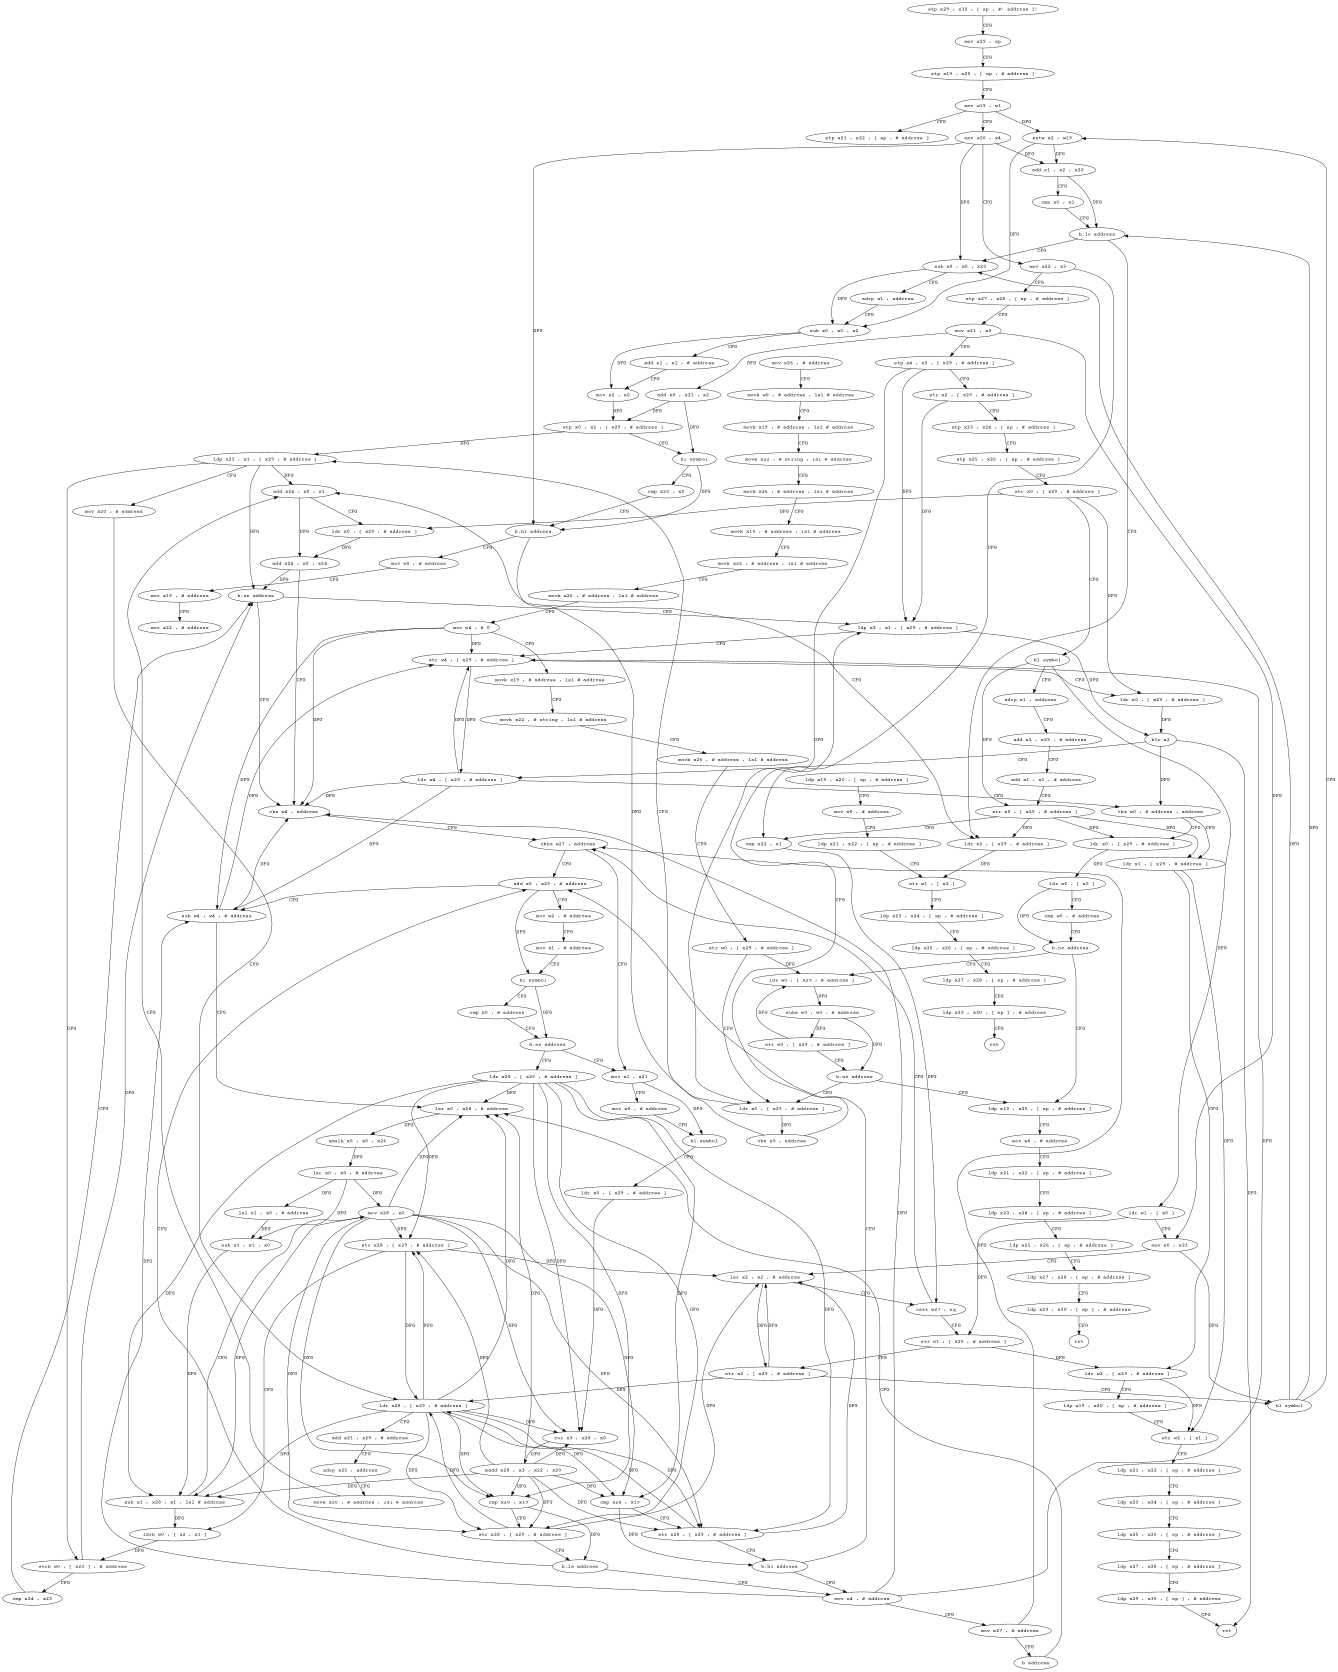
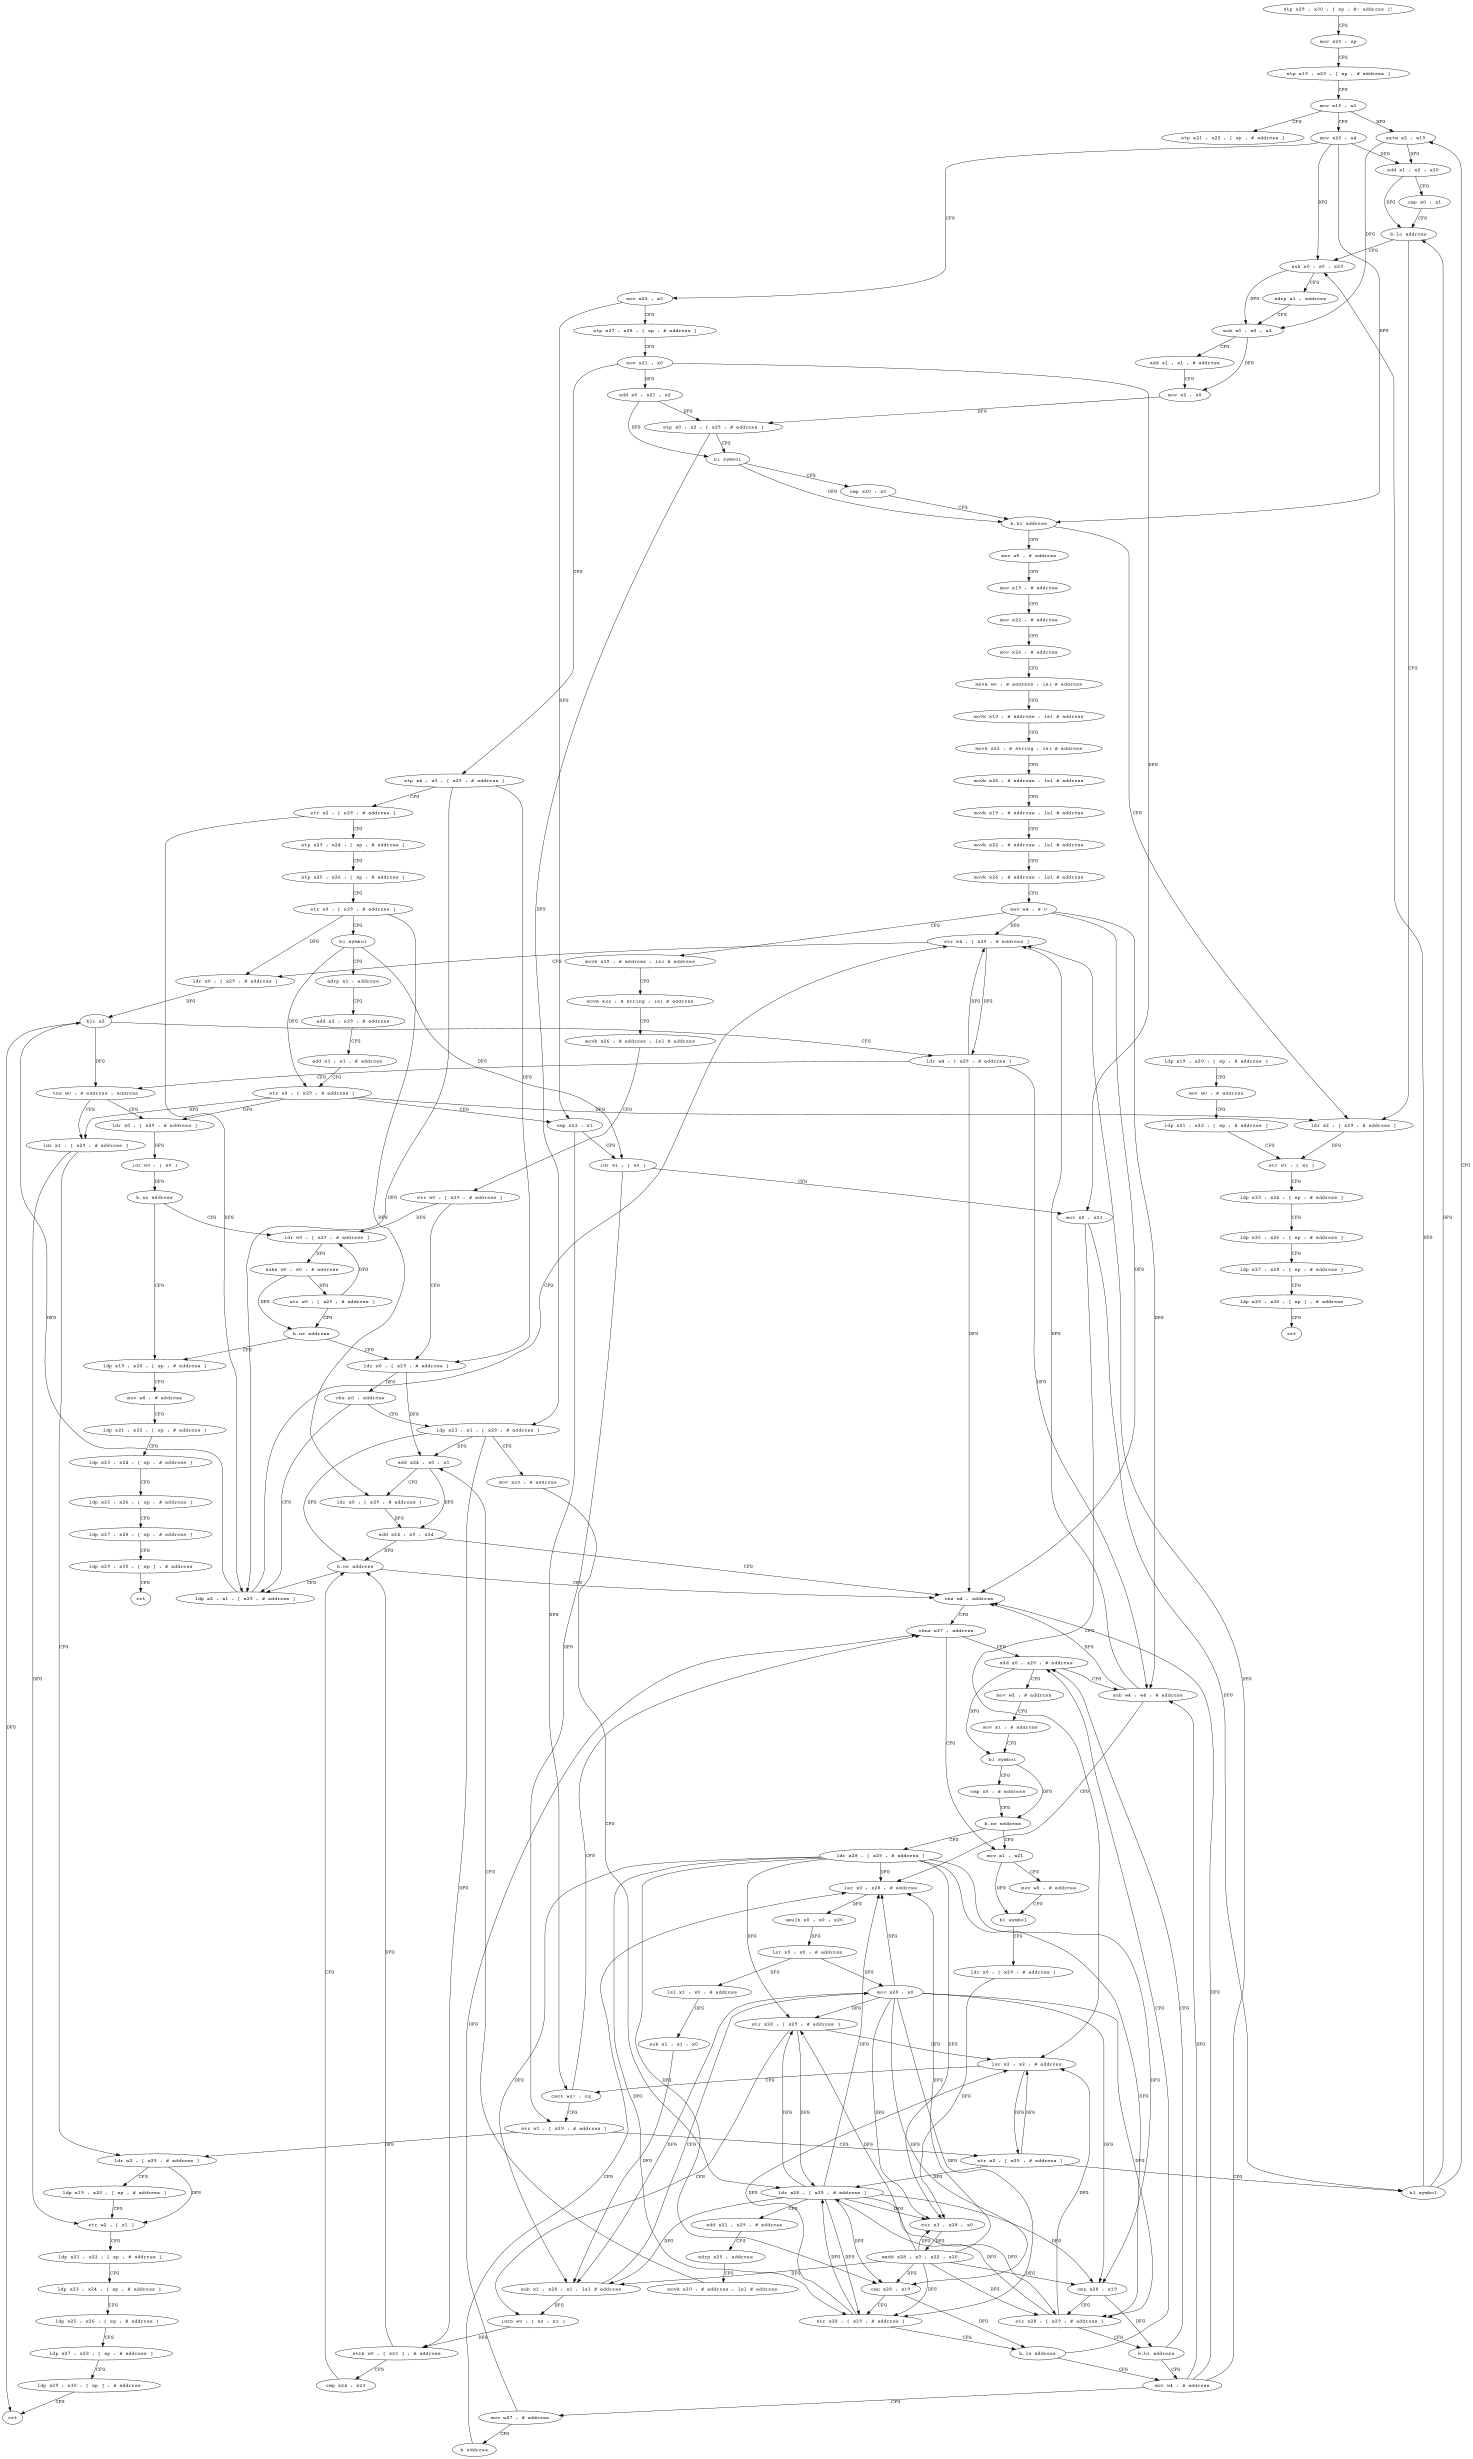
none -> (1029, 634)
(1072, 916) -> none
none -> (597, 1144)
(311, 1225) -> none
